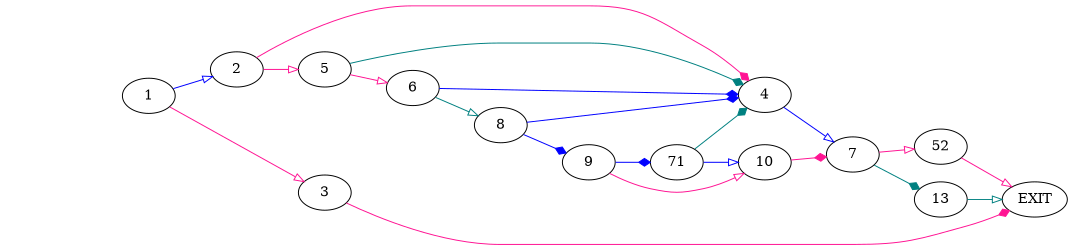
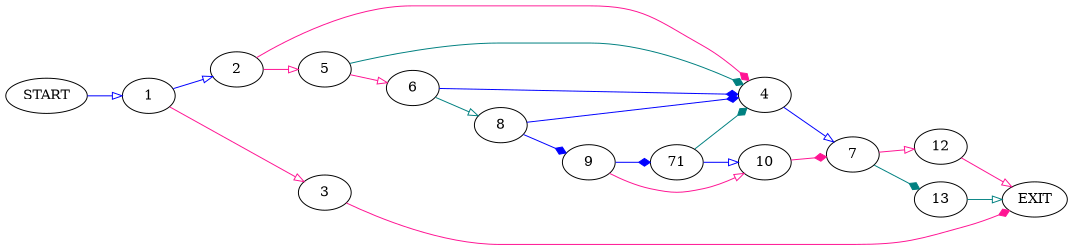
none -> (47, 96)
(941, 147) -> (941, 147)
